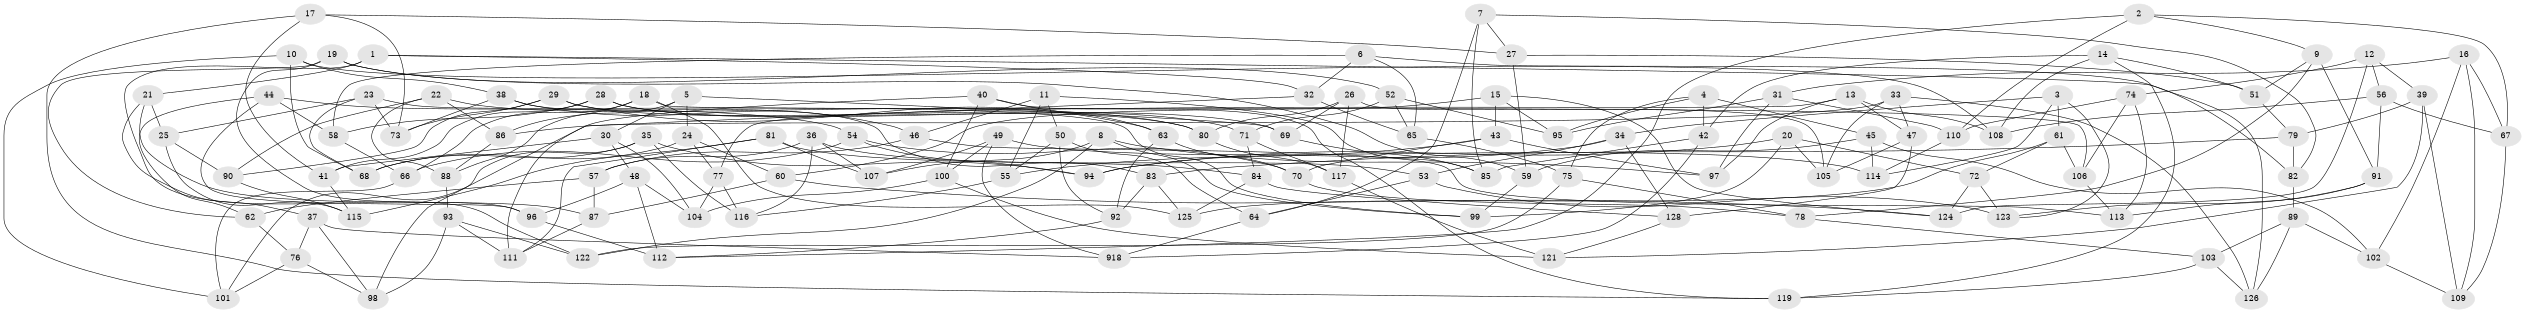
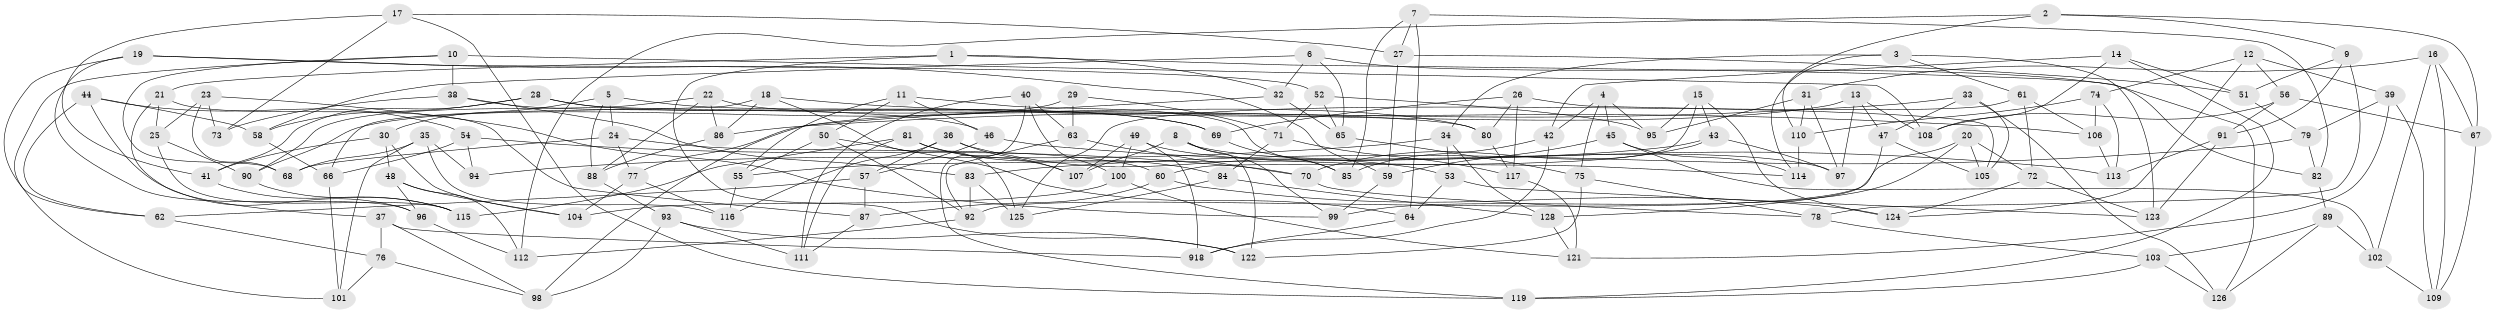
(474, 114) -> none
(1438, 153) -> (1476, 206)
